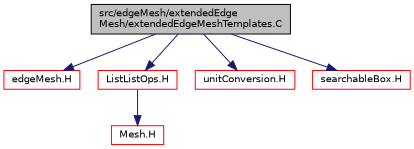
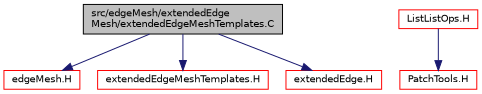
(165, 48) -> none
(245, 80) -> (183, 80)
(361, 80) -> (334, 80)
(138, 135) -> (438, 80)
